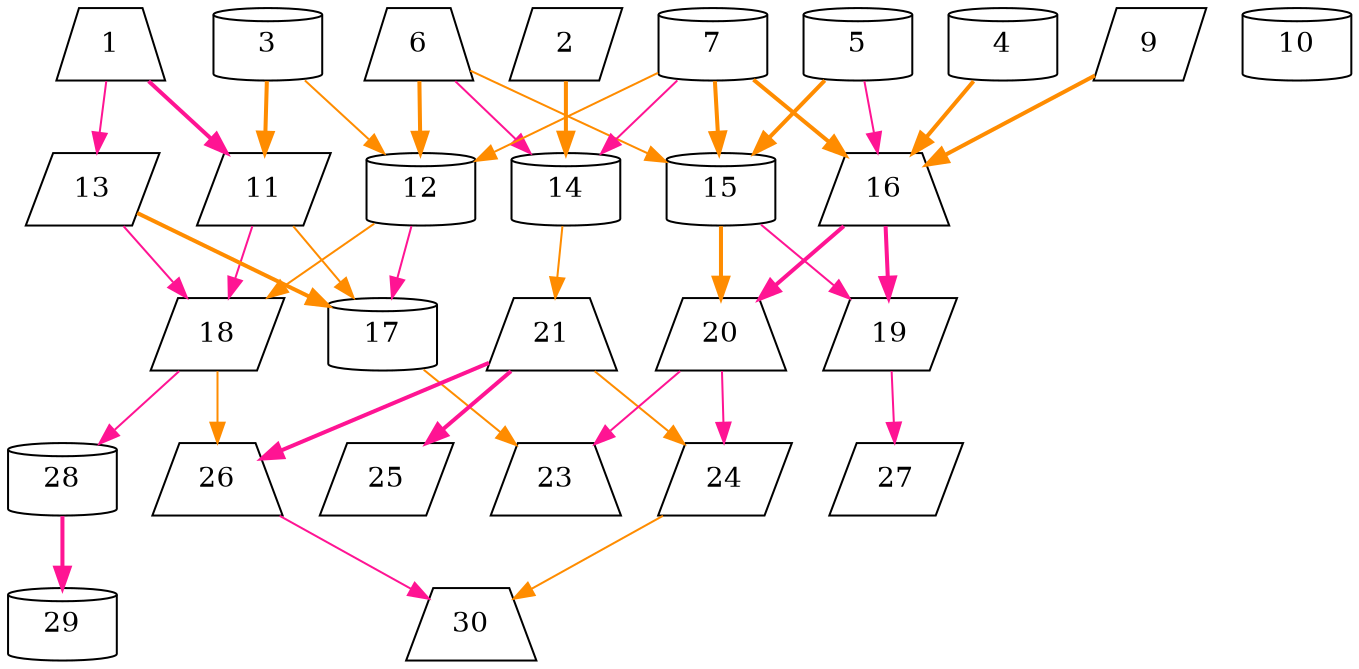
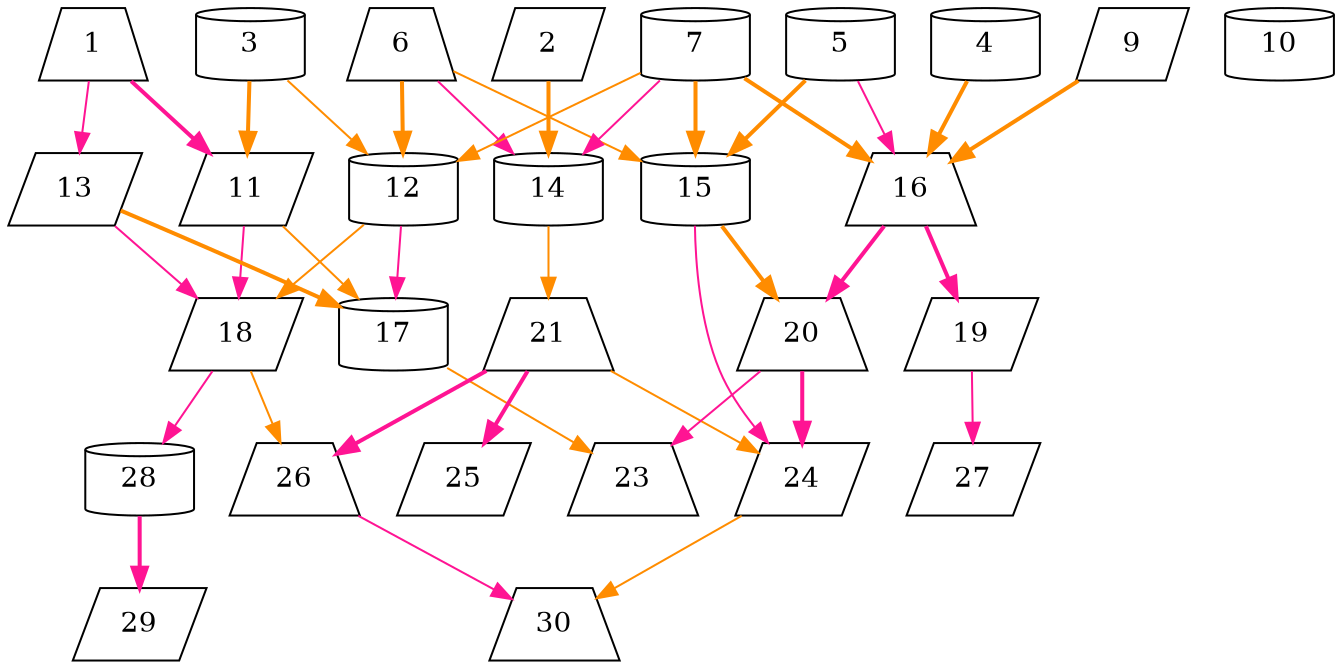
(794, 252) -> (707, 332)
(723, 397) -> (802, 397)
(62, 624) -> (140, 624)
